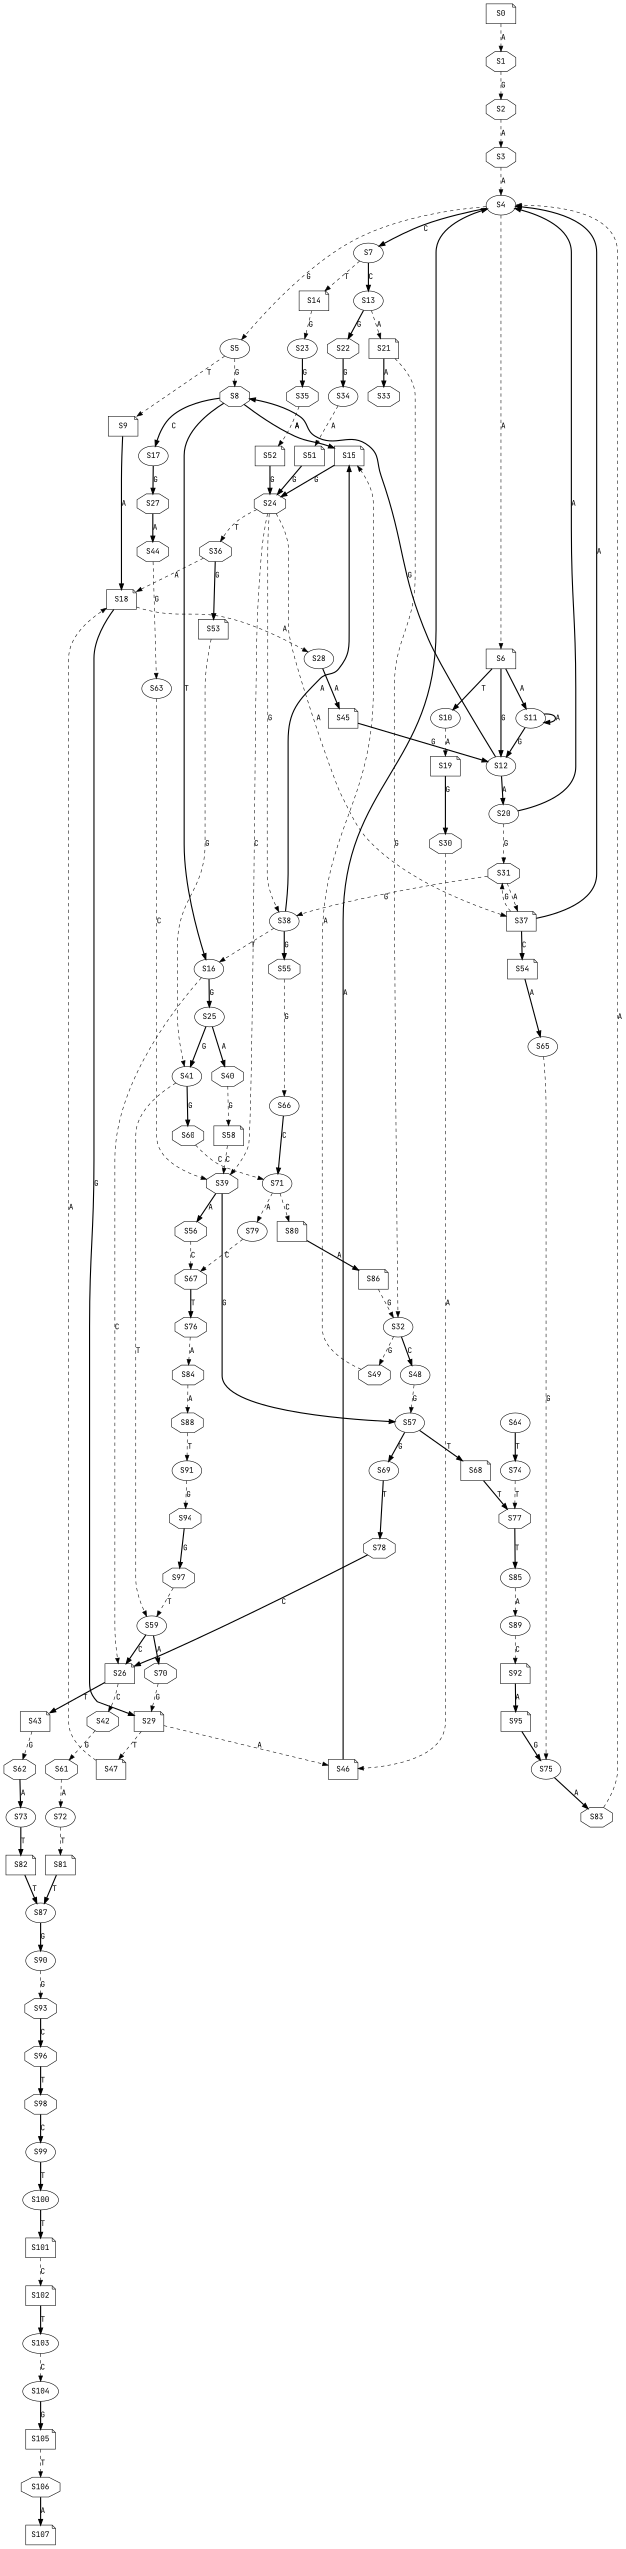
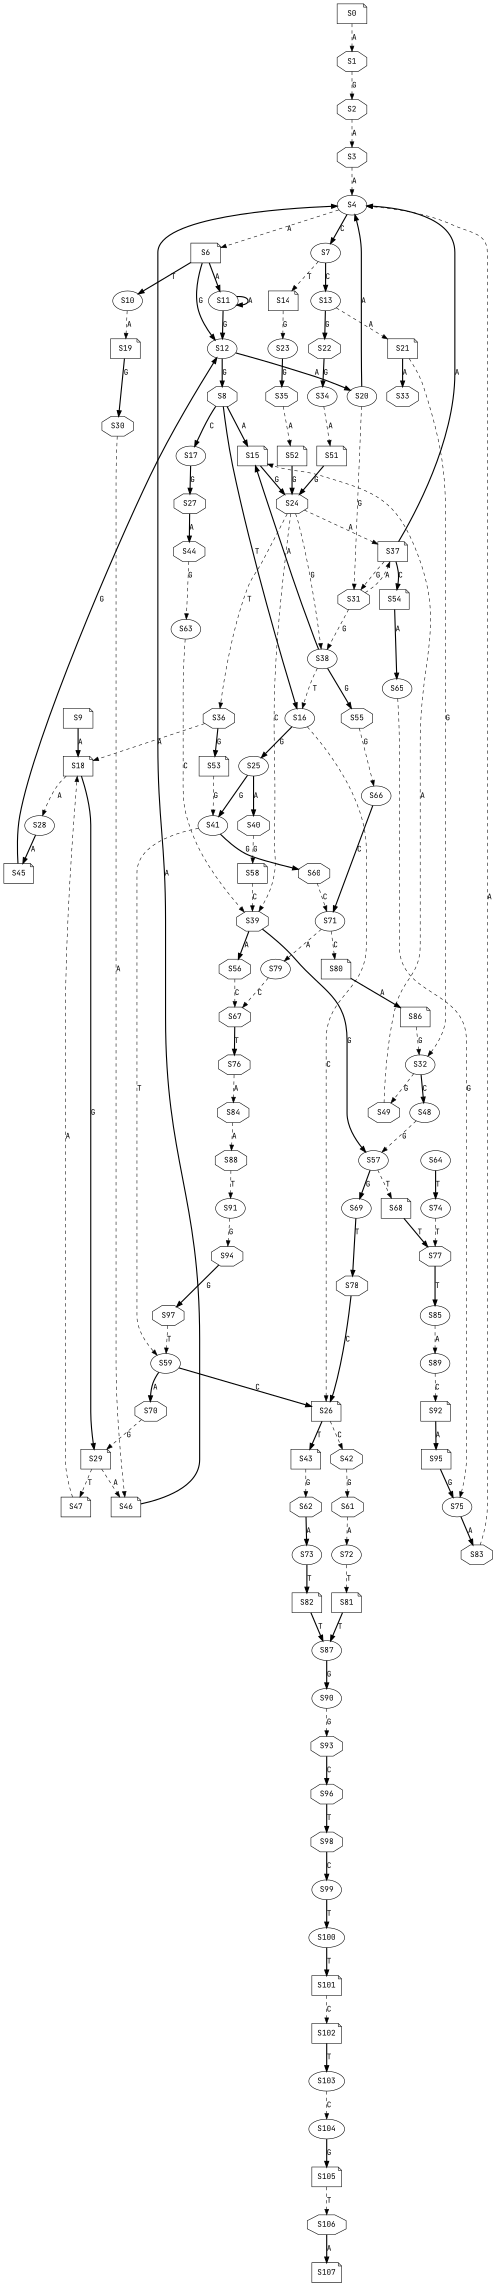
(235, 349) -> none
(439, 1444) -> (383, 1182)
